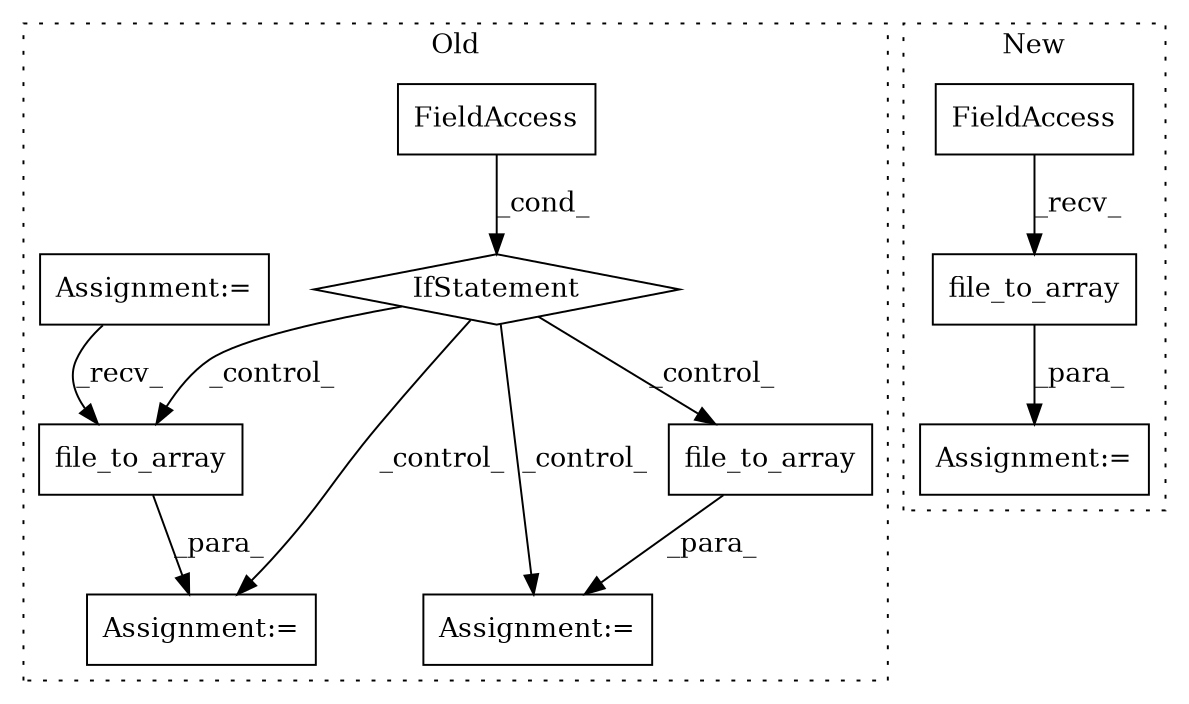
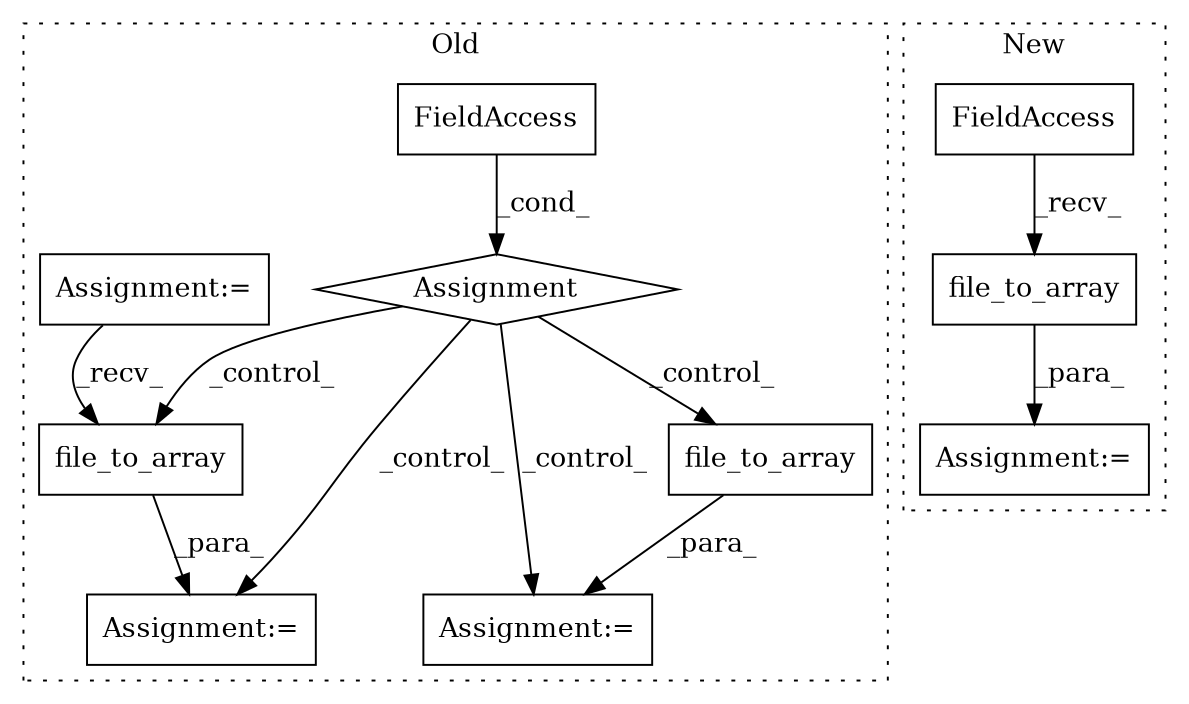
(497, 289) -> (497, 289)
